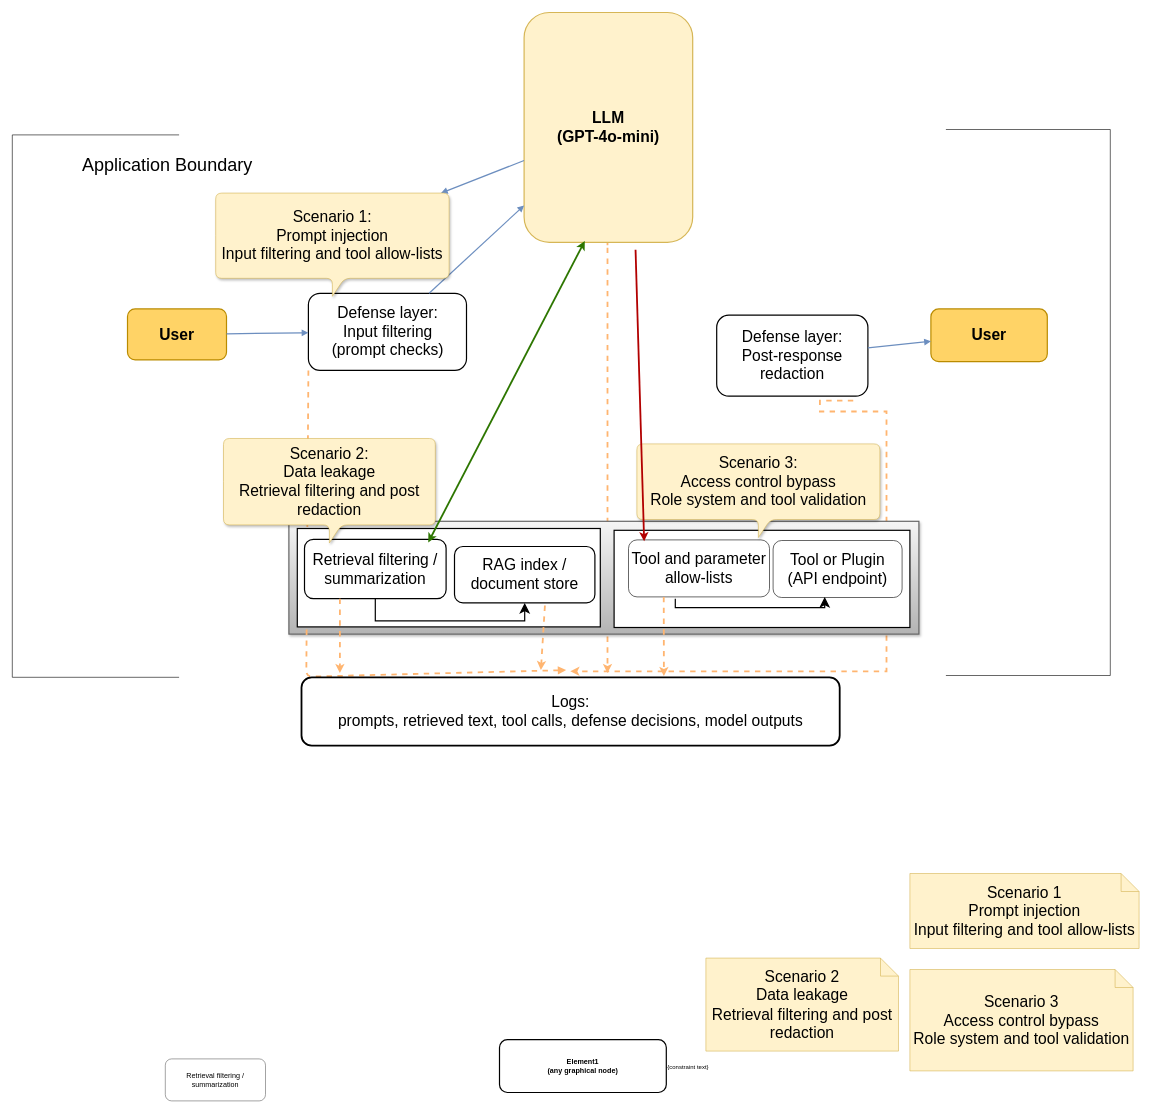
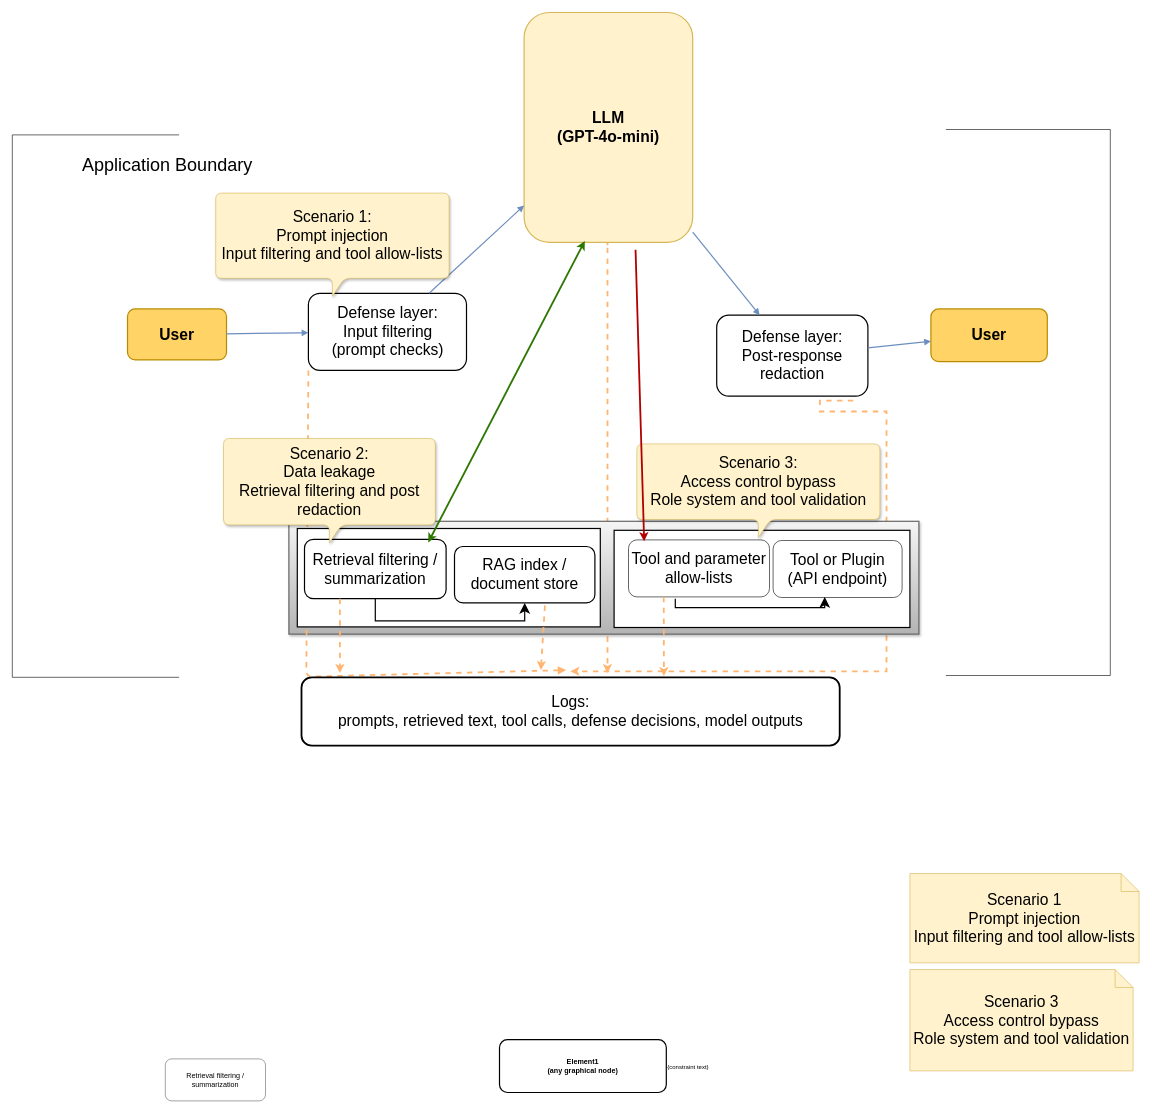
(486, 175) -> (724, 271)
(1025, 911) -> (1025, 918)
(802, 1004) -> none
